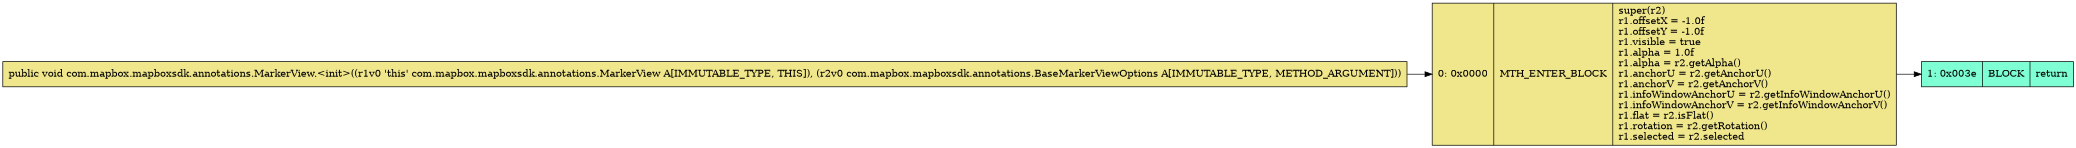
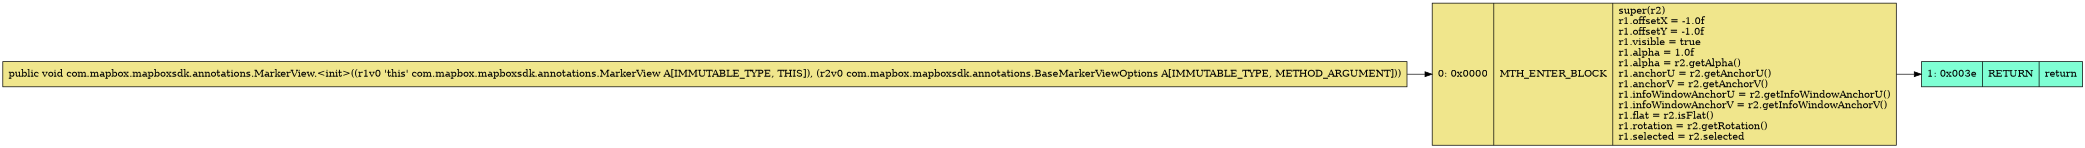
(2006, 74) -> (2011, 74)
